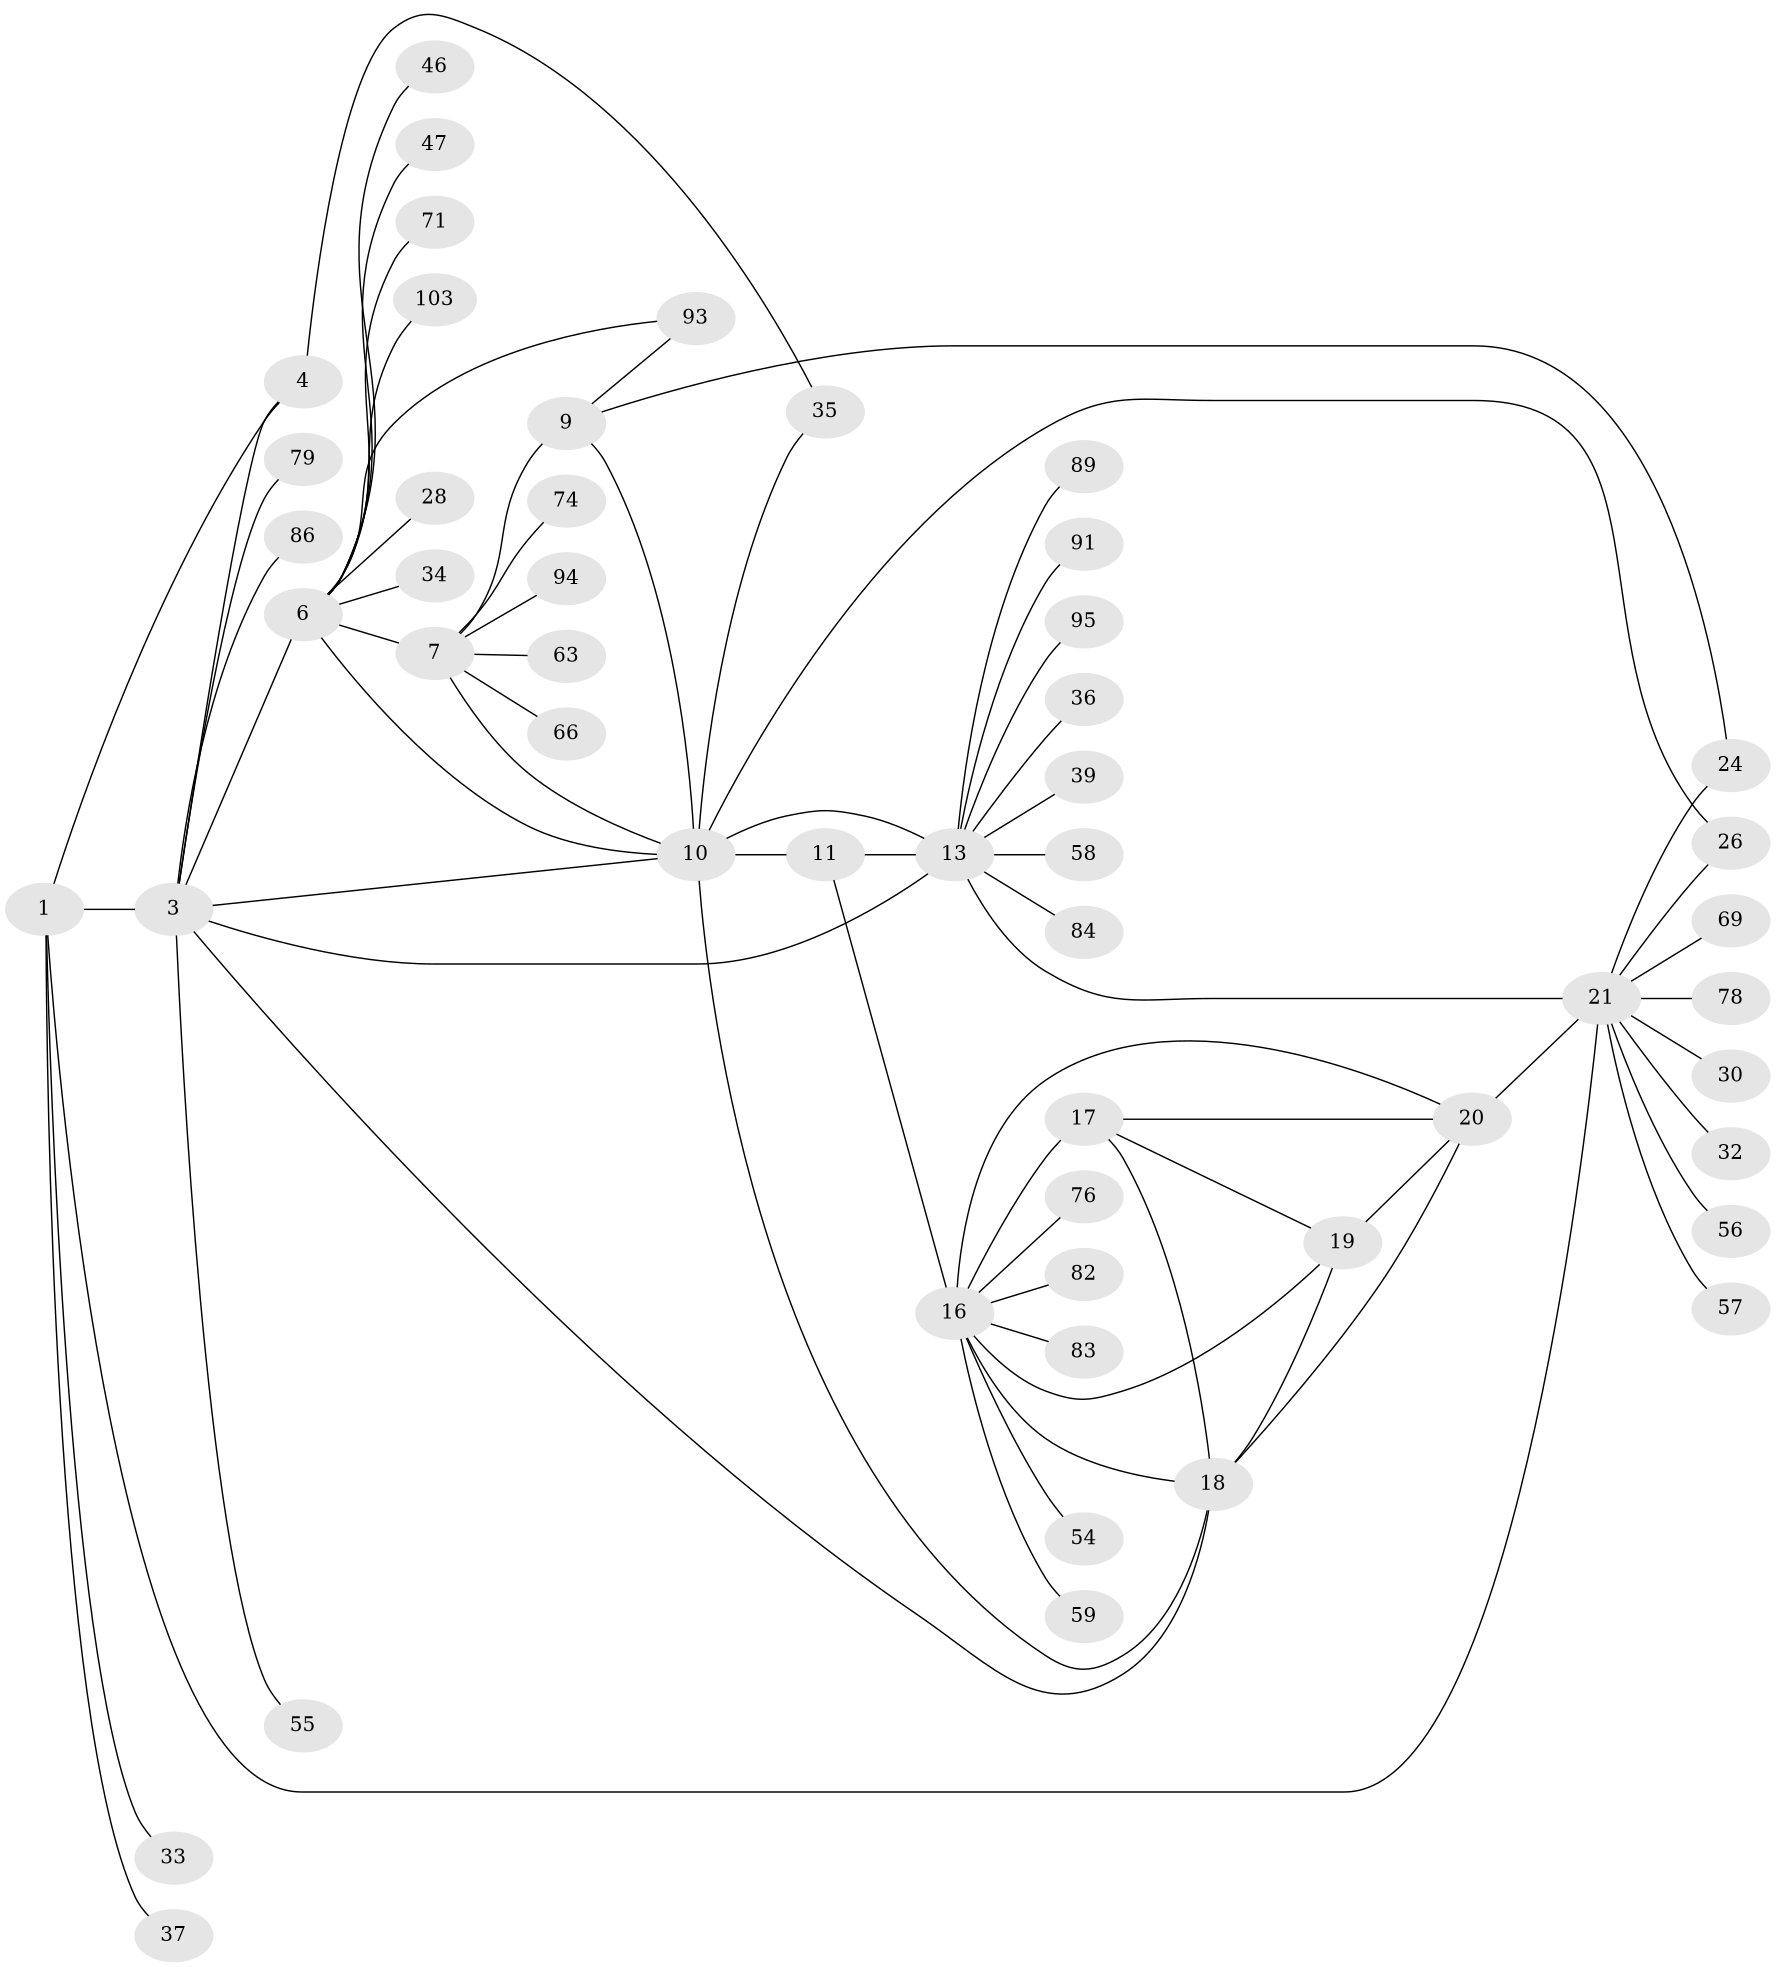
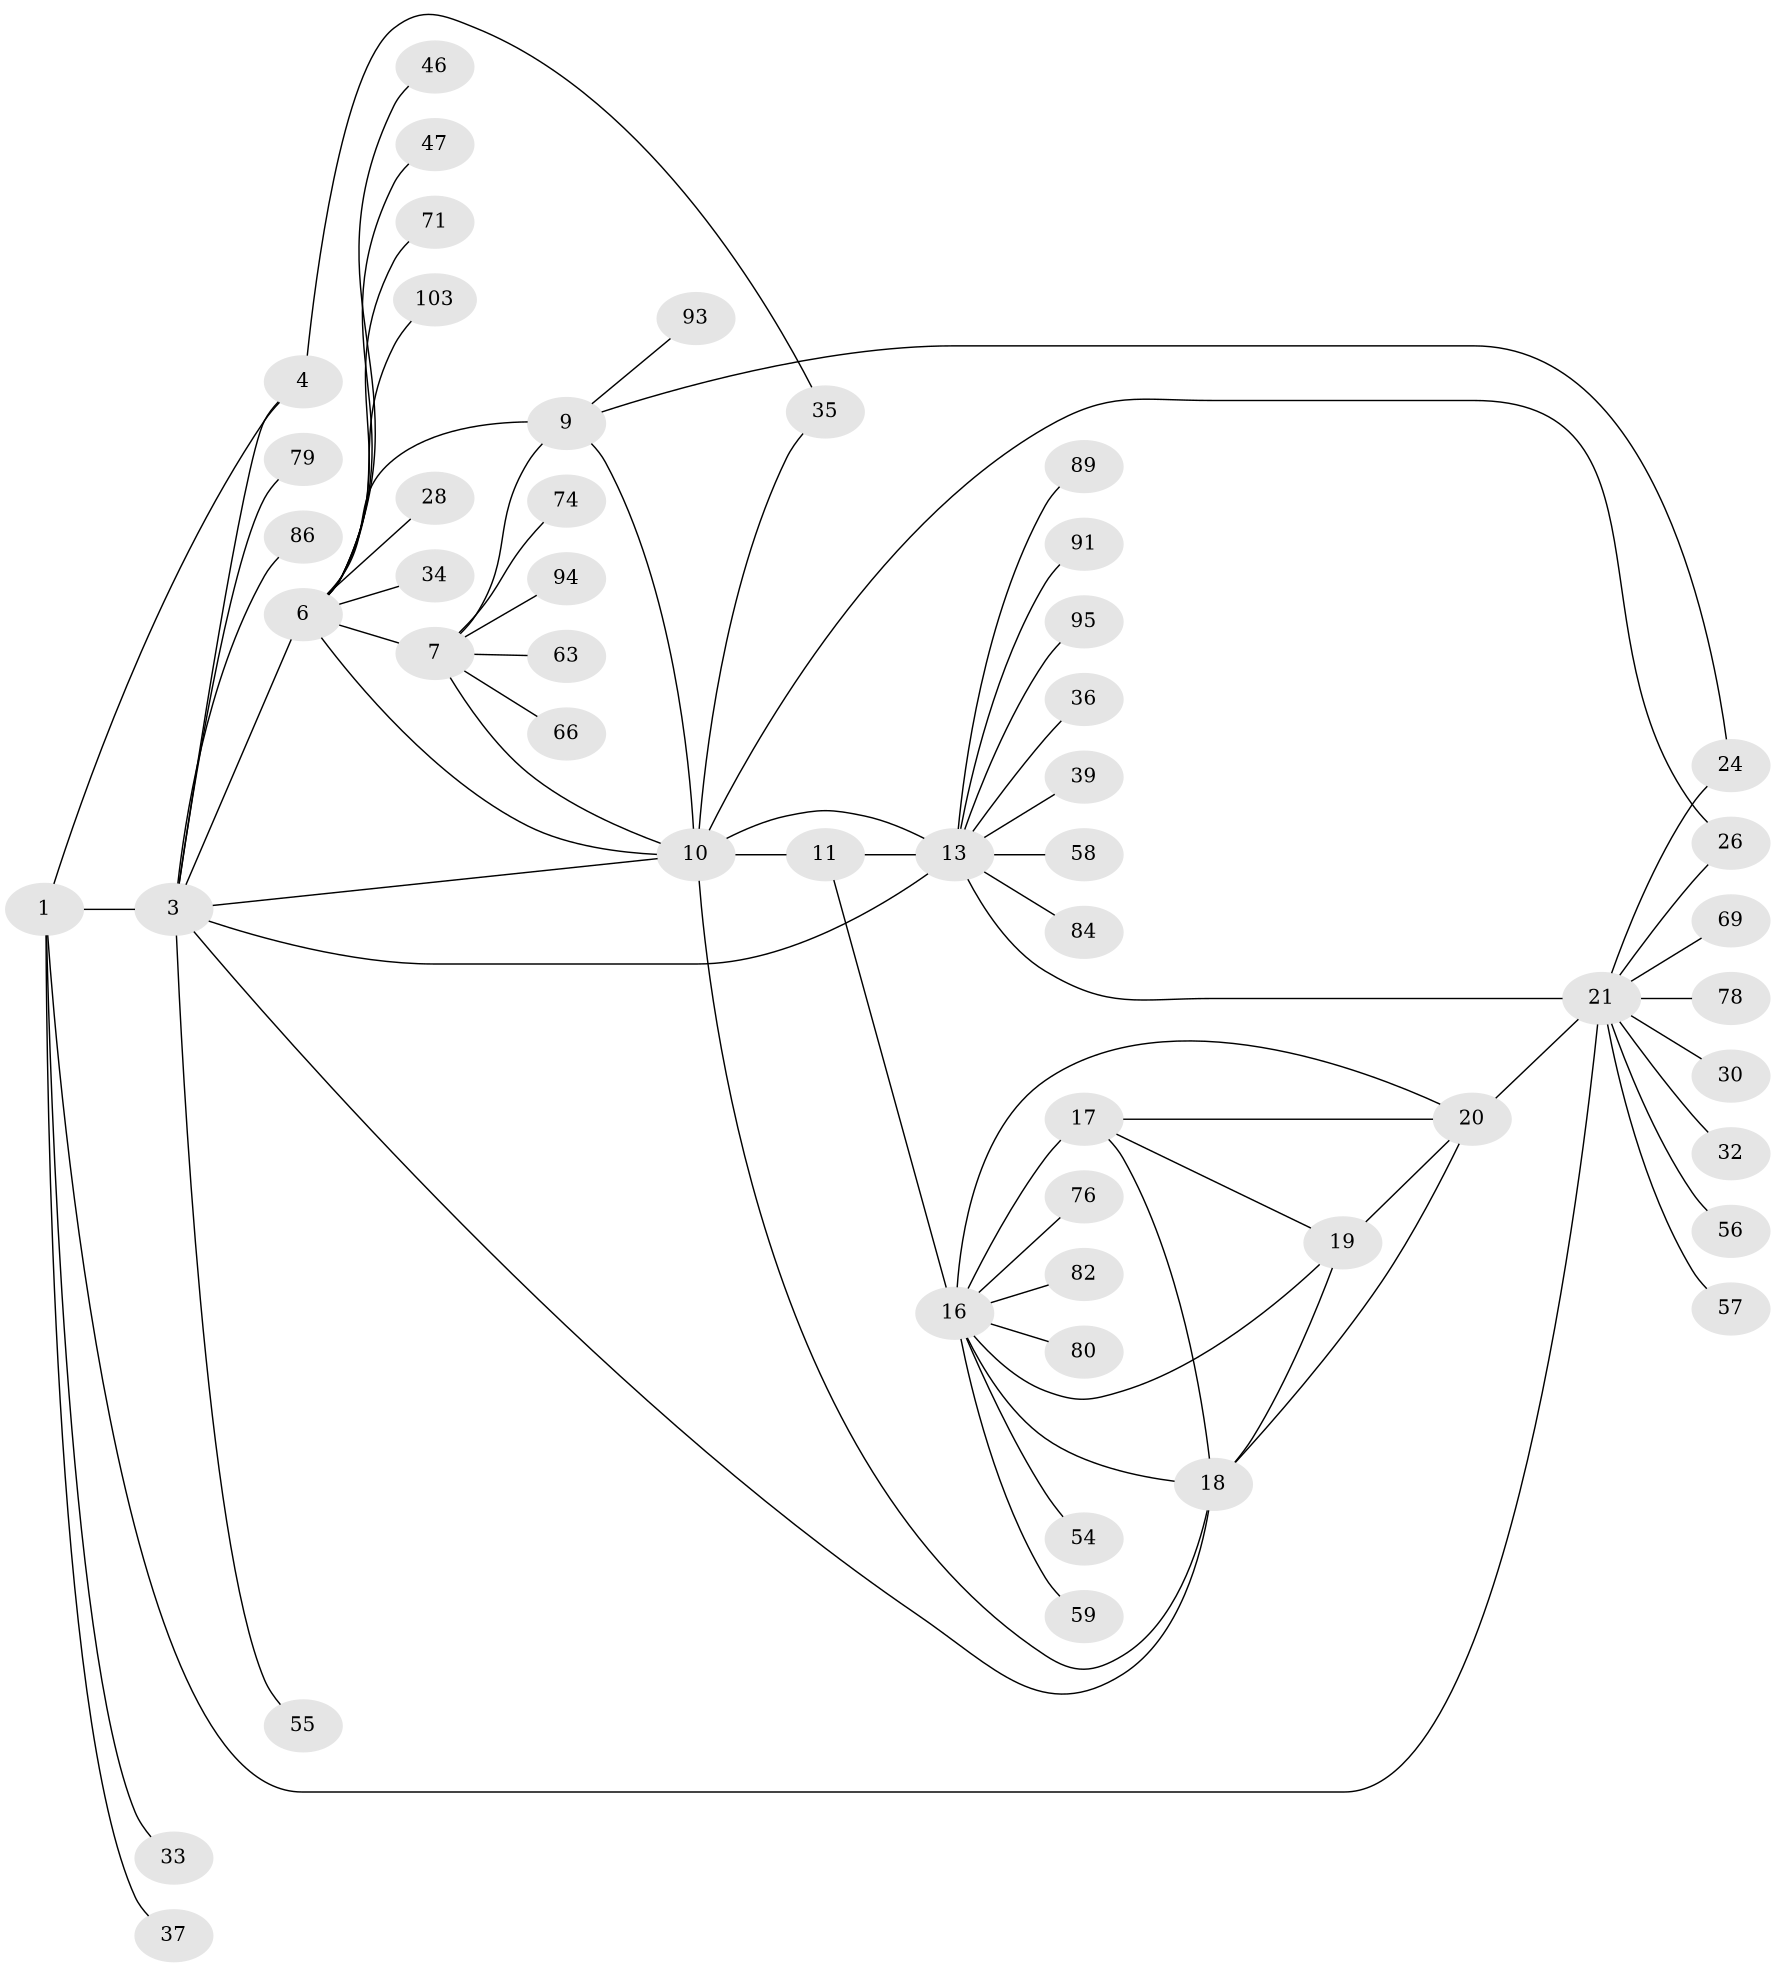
(433, 392) -> (389, 464)
(1084, 1352) -> (1084, 1352)
